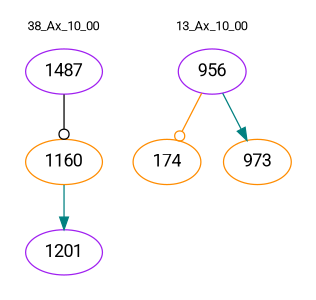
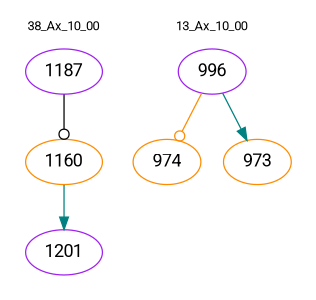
(64, 72) -> (64, 72)
(212, 72) -> (212, 72)
(167, 162) -> (167, 162)
